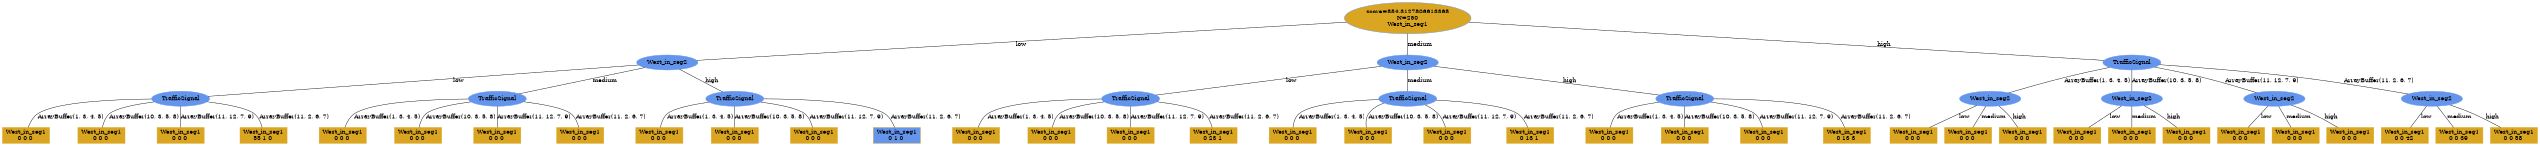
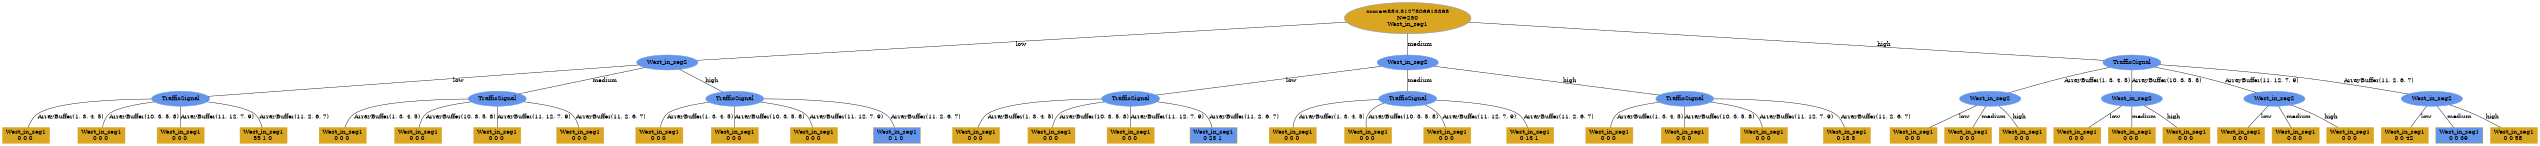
(1214, 135) -> (1214, 135)
(2459, 135) -> (2459, 135)
